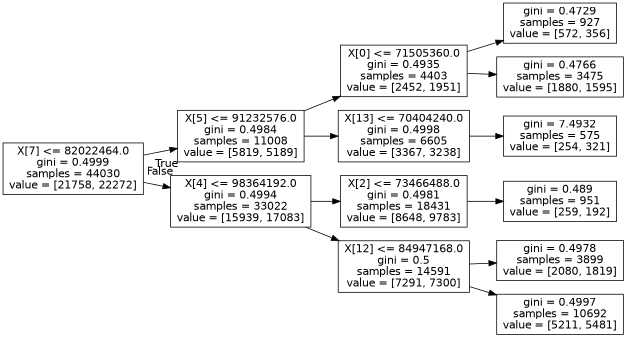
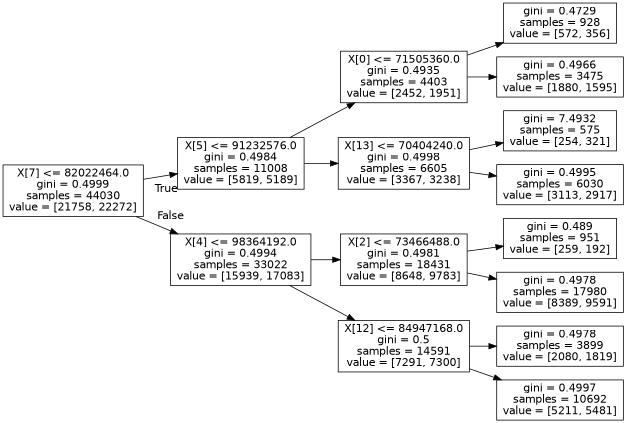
(560, 23) -> (560, 23)
(560, 77) -> (560, 77)
none -> (560, 185)
none -> (560, 292)
